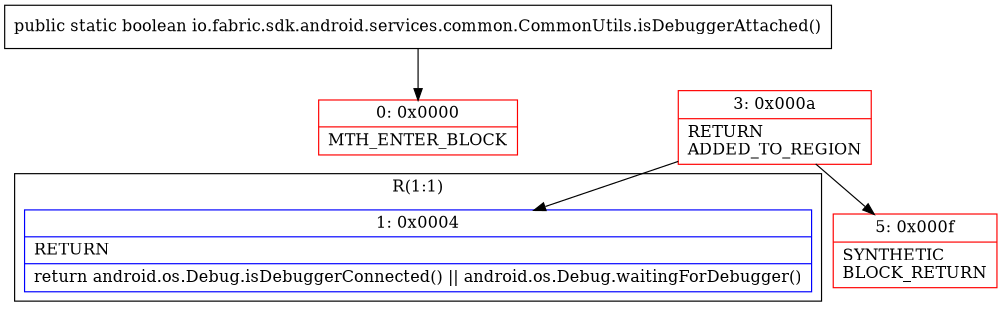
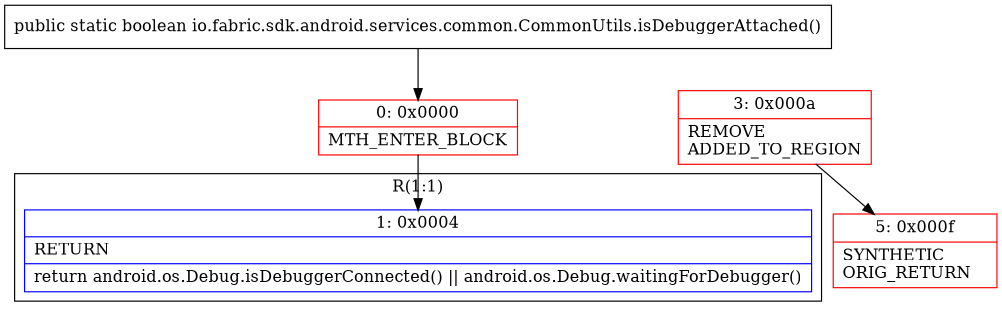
(726, 132) -> (727, 132)
(612, 184) -> (418, 181)
(915, 273) -> (907, 273)
